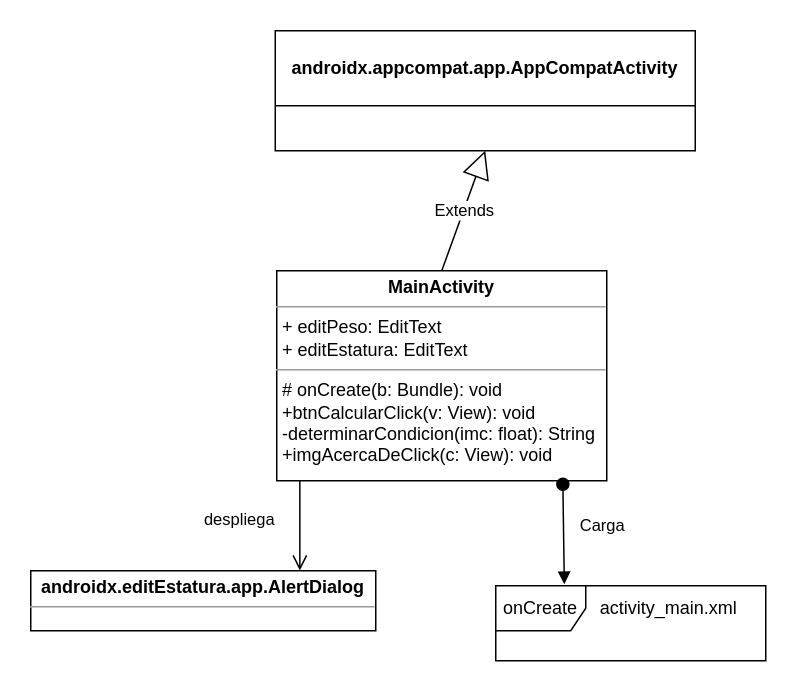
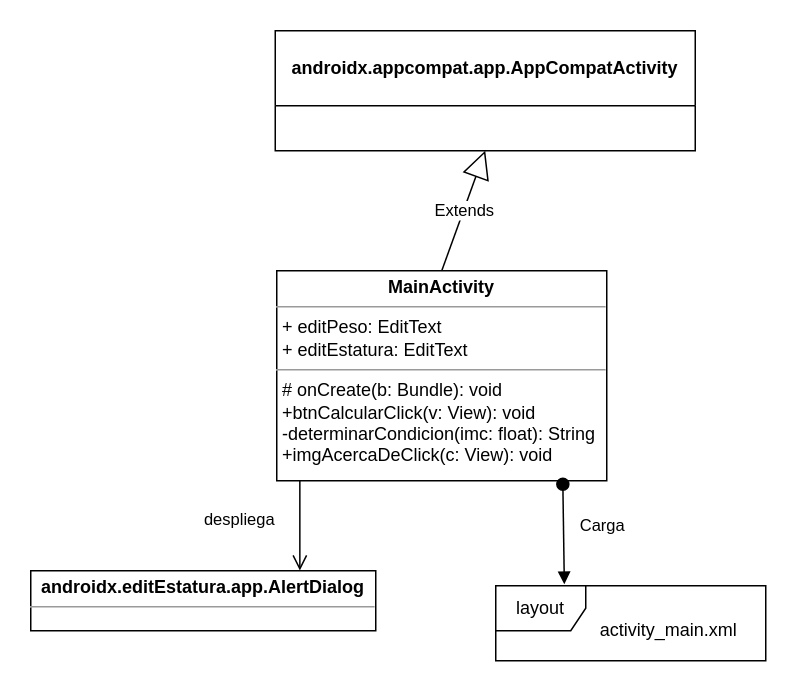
(541, 608) -> (541, 608)
(668, 608) -> (668, 631)
